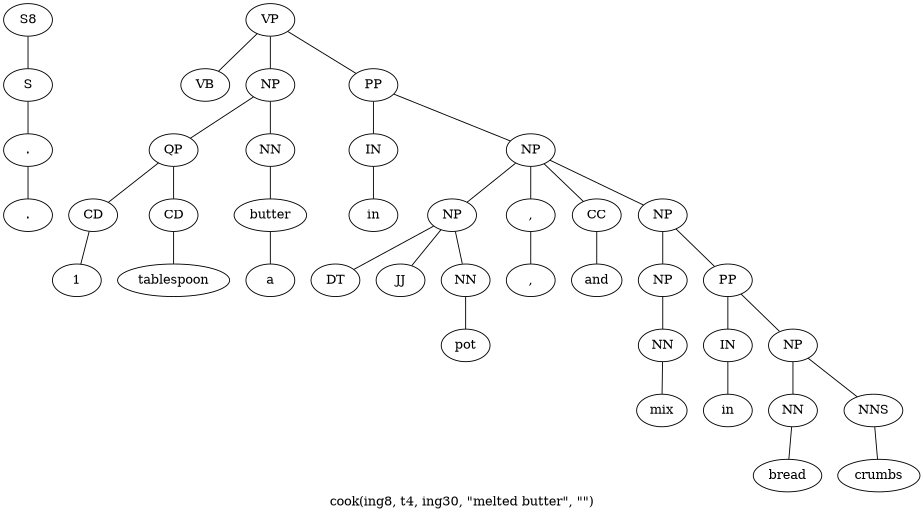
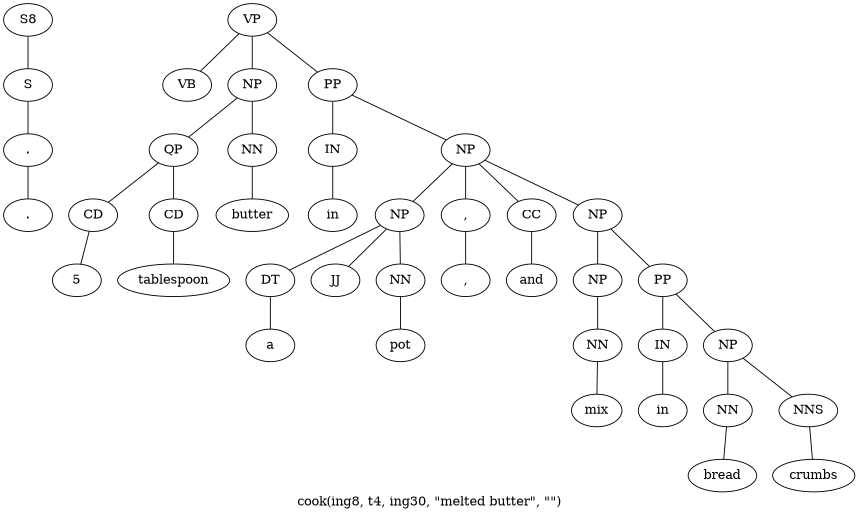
(270, 248) -> (270, 313)
(77, 280) -> (77, 280)
